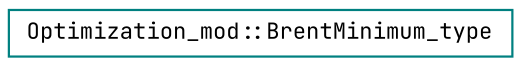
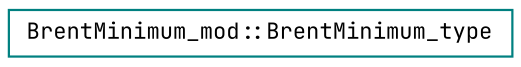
(261, 33) -> (261, 33)
